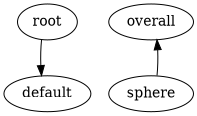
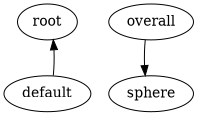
(41, 53) -> (54, 63)
(158, 63) -> (144, 53)
